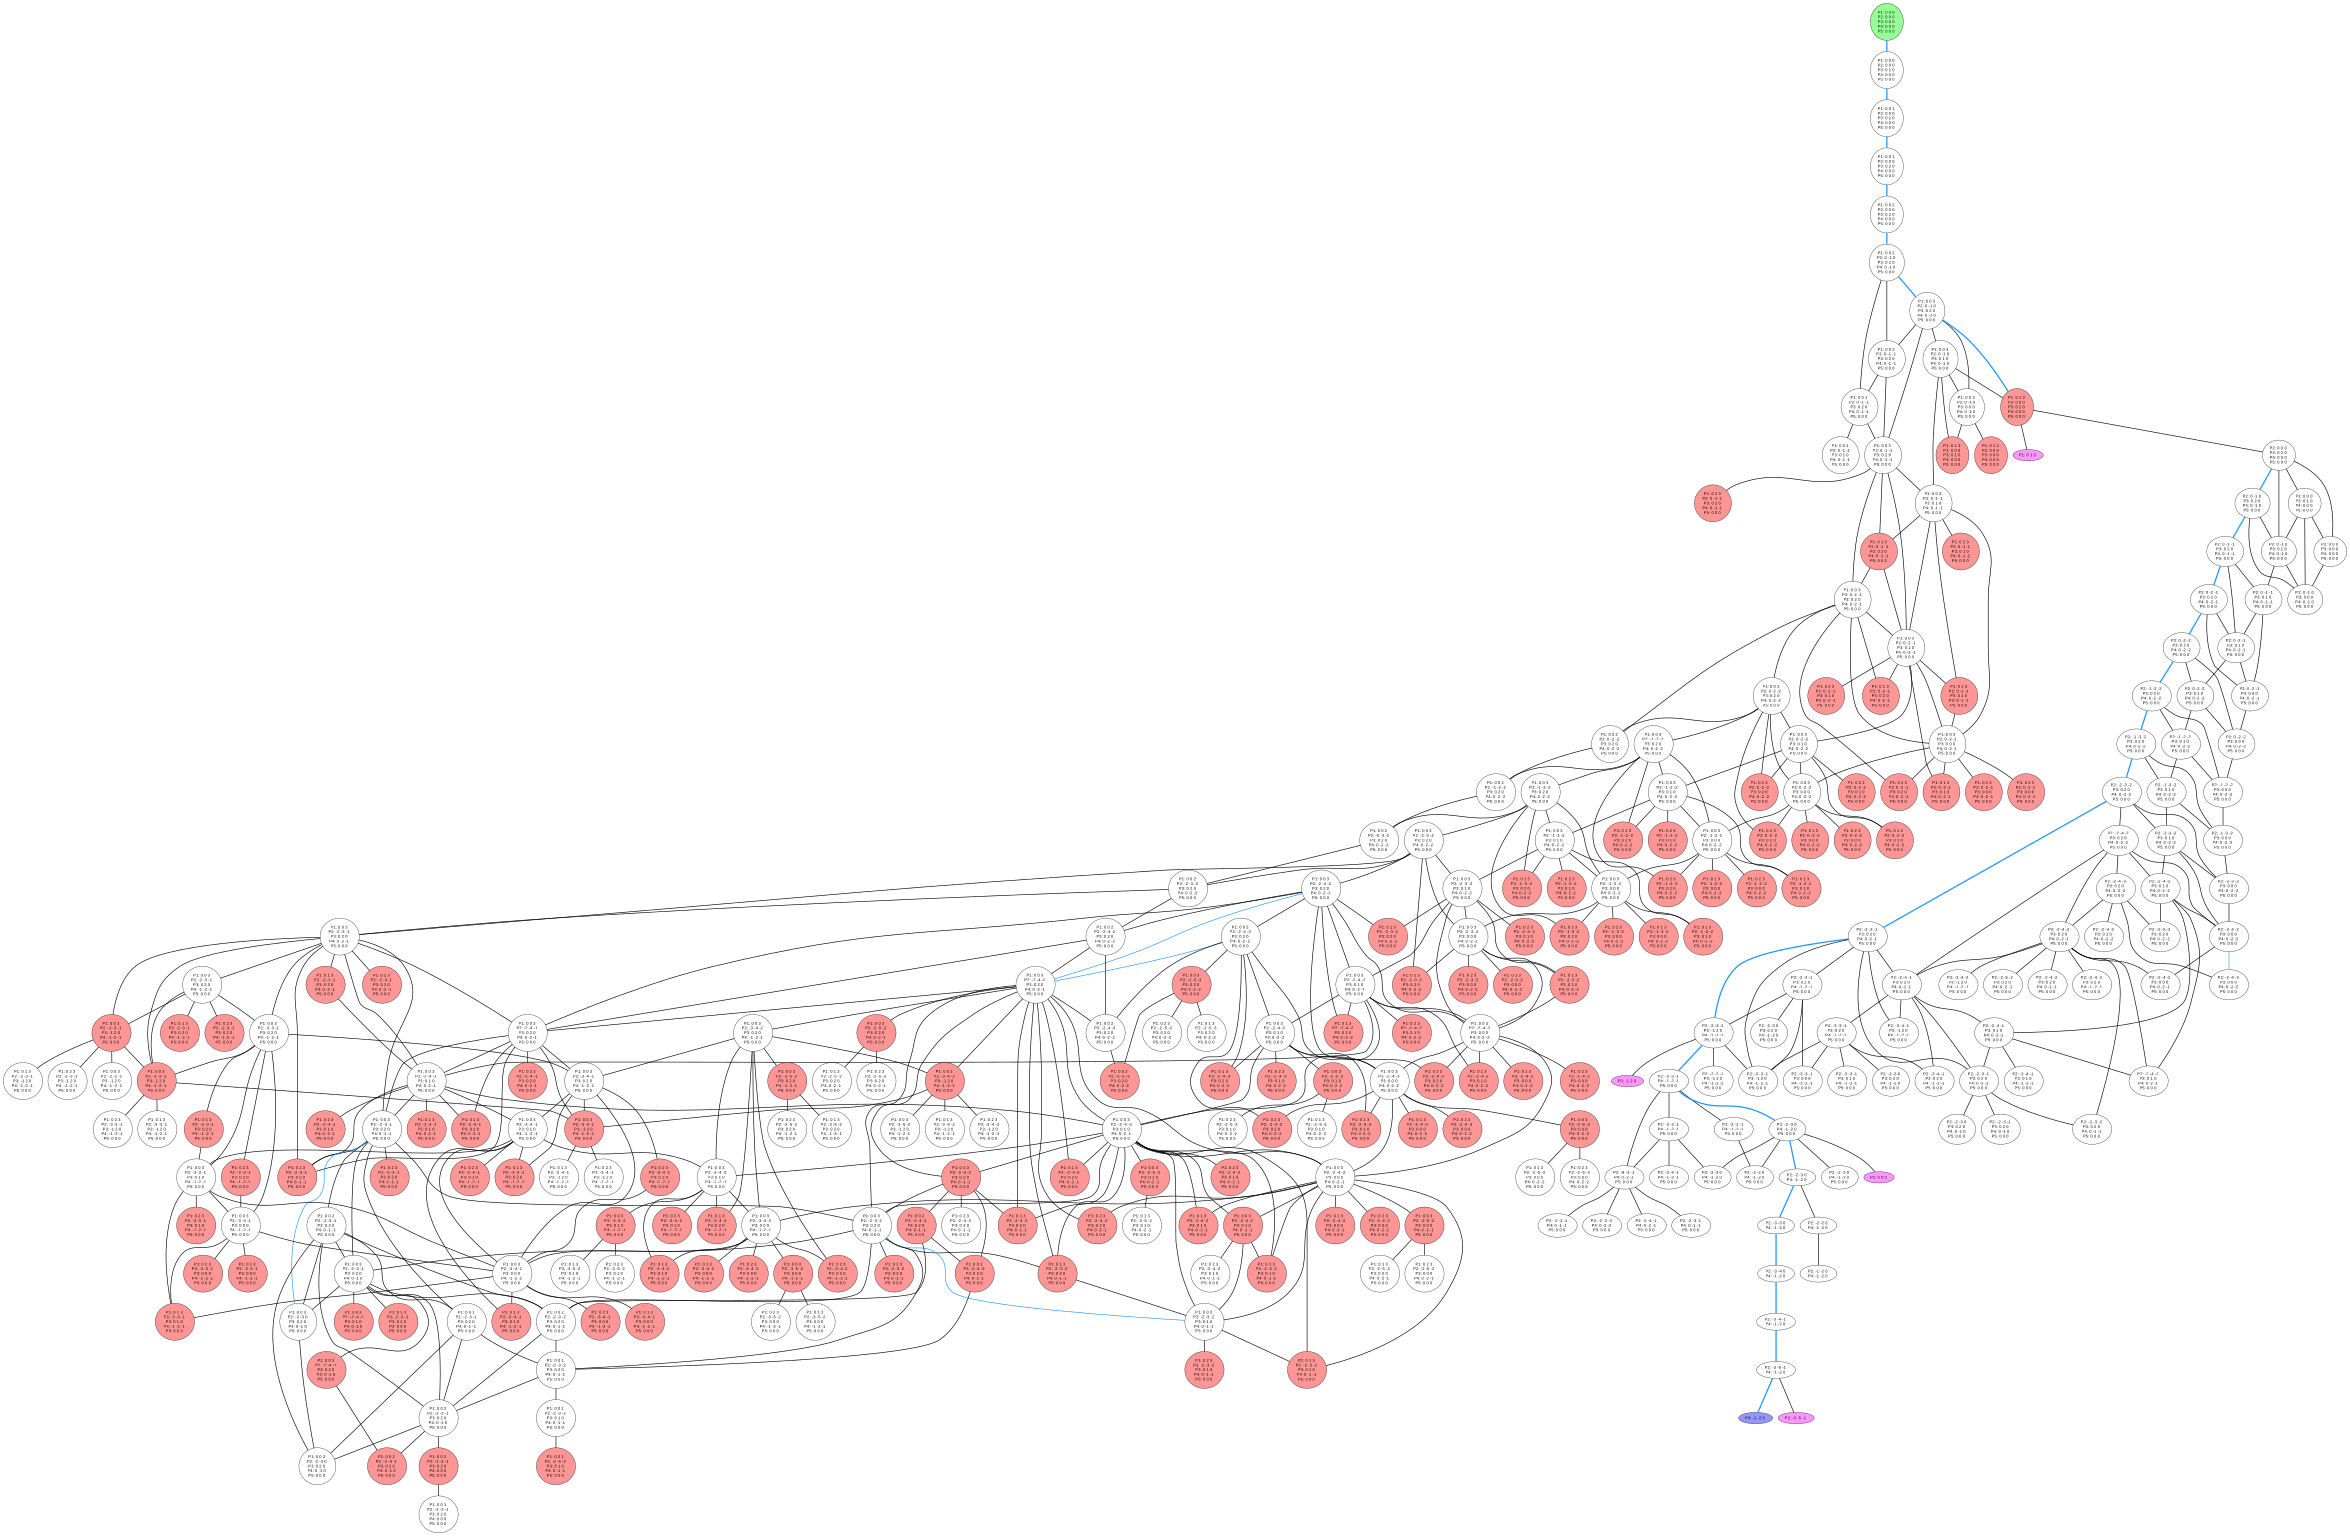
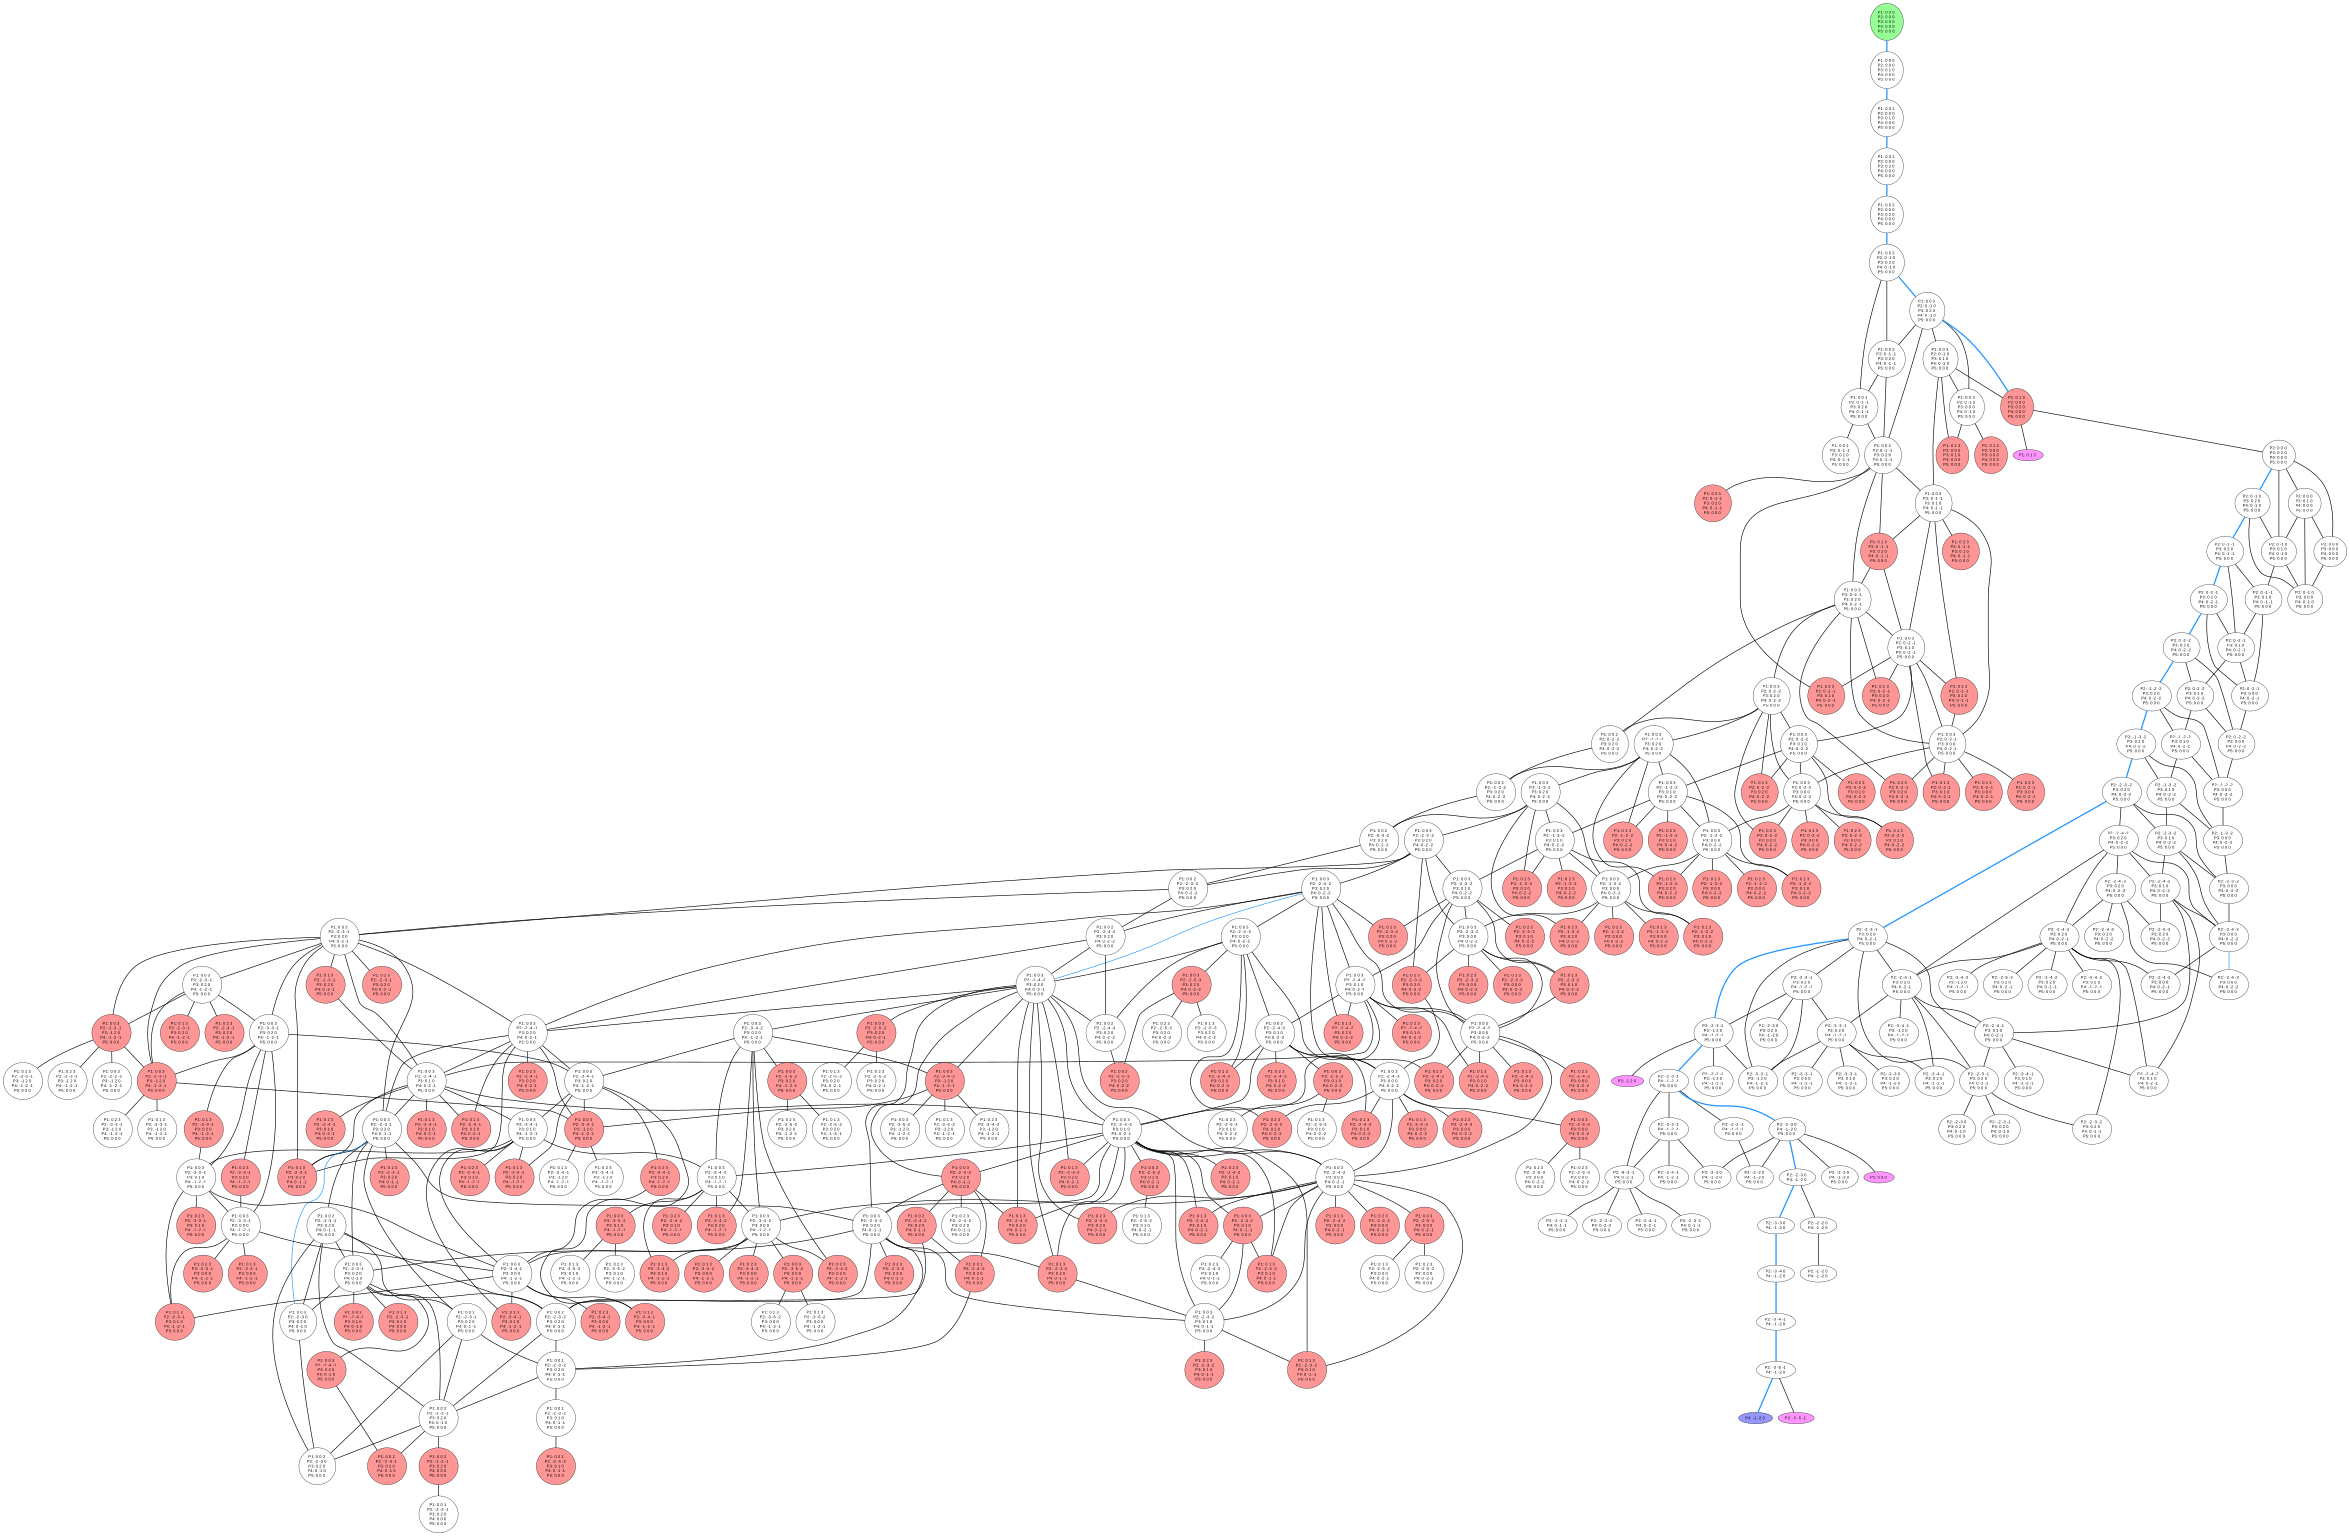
(1902, 551) -> (1740, 551)
(1668, 840) -> (1668, 840)
(1139, 964) -> (1139, 964)
(1875, 987) -> (1930, 985)
(1803, 1033) -> (1820, 1009)
(1433, 1055) -> (1439, 1042)
(619, 1202) -> (602, 1203)
(1019, 1306) -> (1019, 1306)
